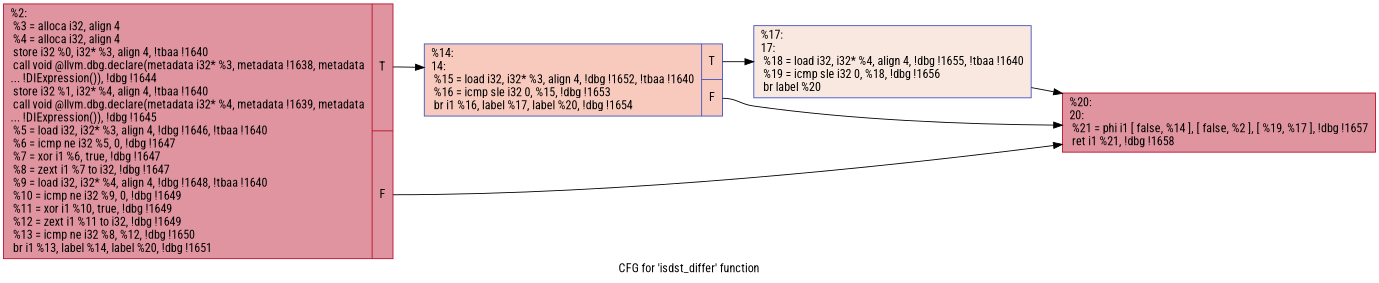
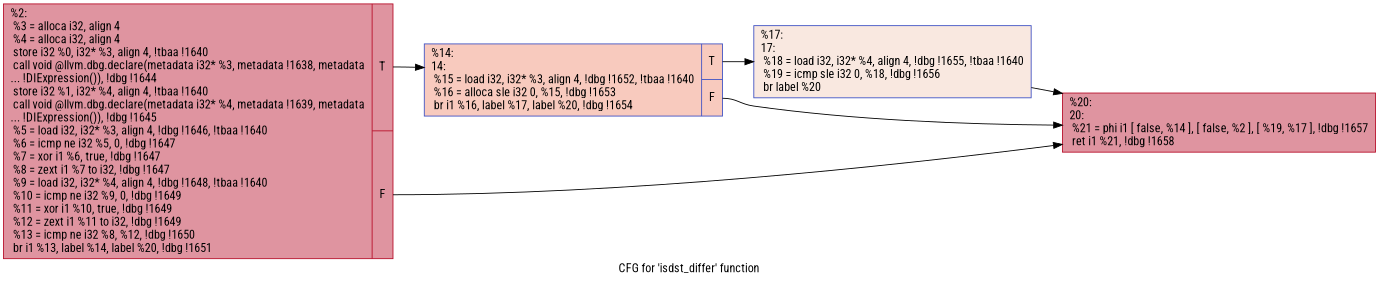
(521, 93) -> (524, 93)
